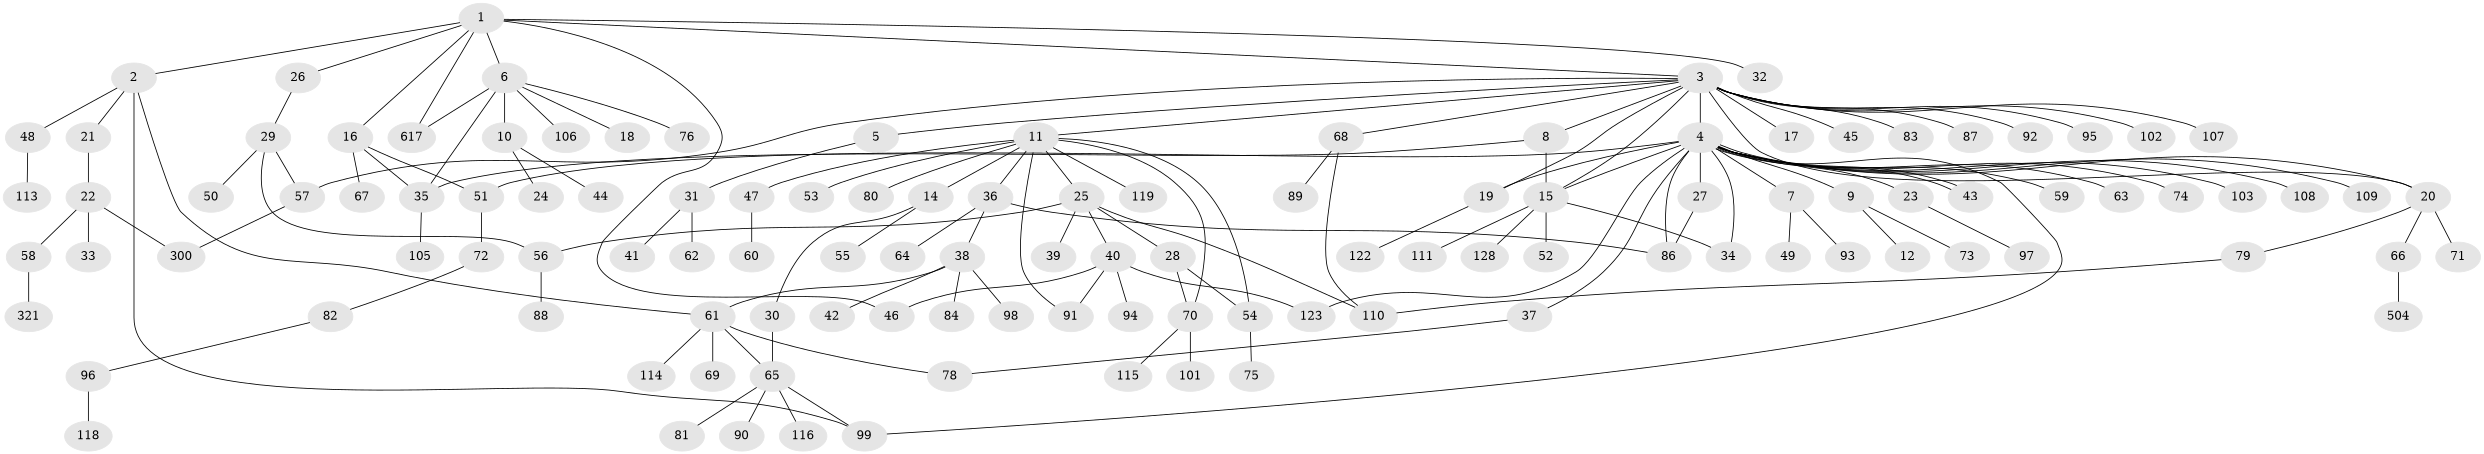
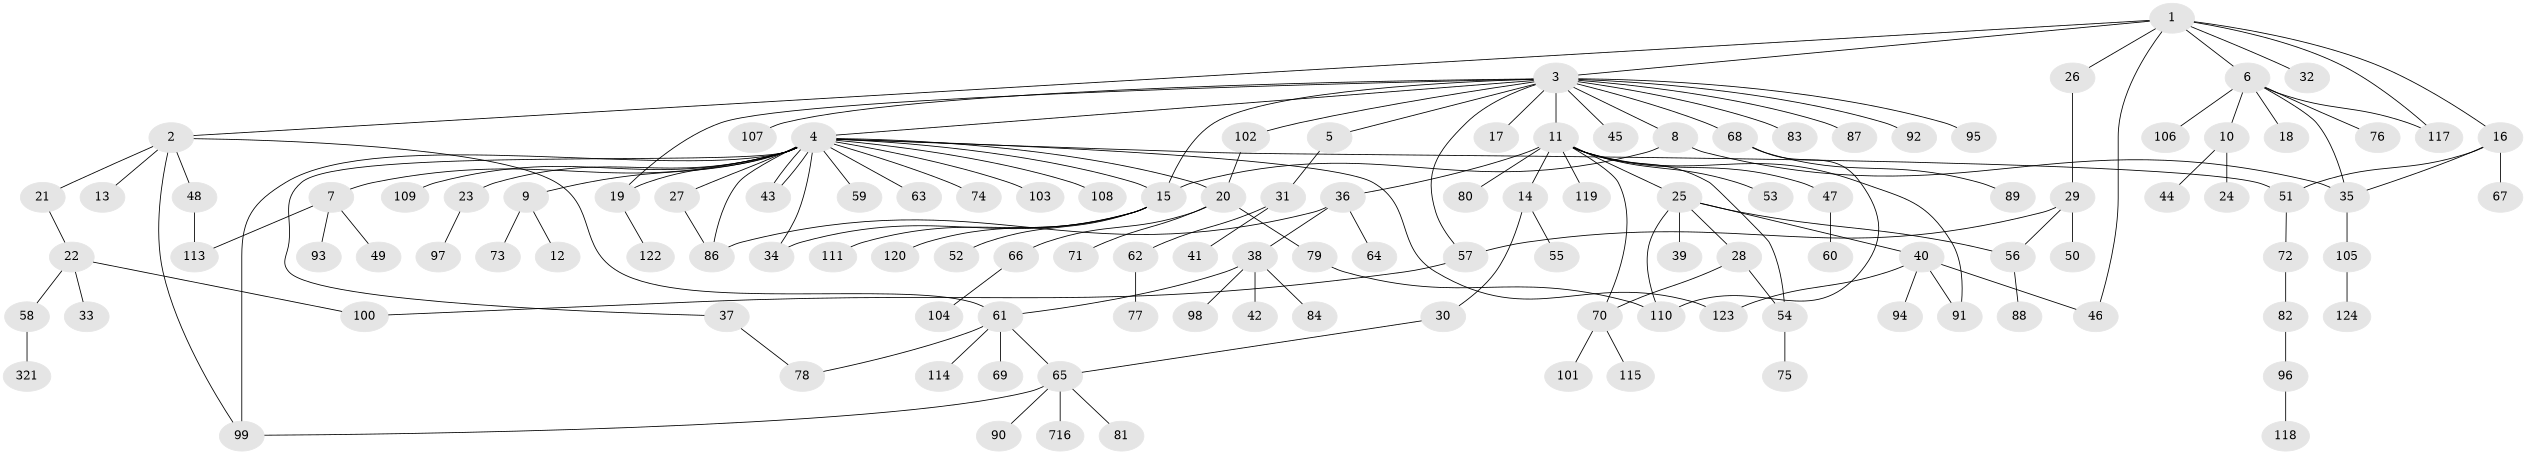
(412, 138) -> (2439, 138)
(2045, 179) -> (1235, 167)
none -> (102, 197)
none -> (263, 227)
(181, 257) -> (365, 317)
(1485, 257) -> (895, 257)
none -> (1136, 317)
none -> (2347, 317)
(2398, 317) -> (939, 317)
(803, 436) -> (1060, 436)
